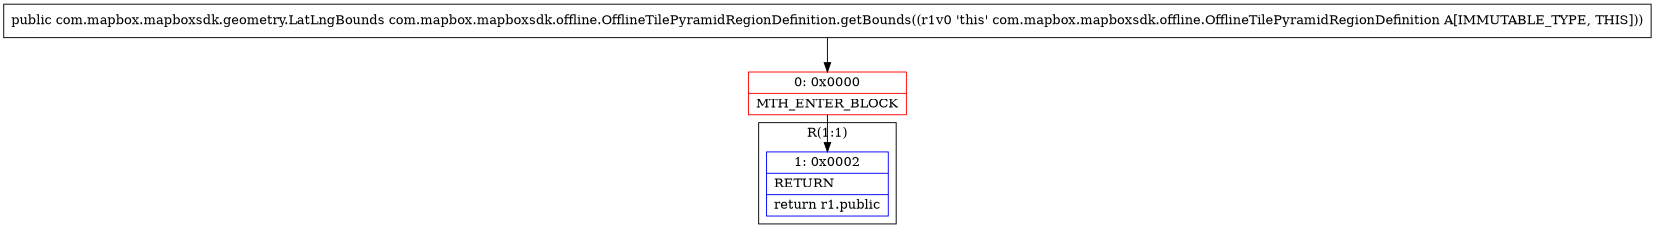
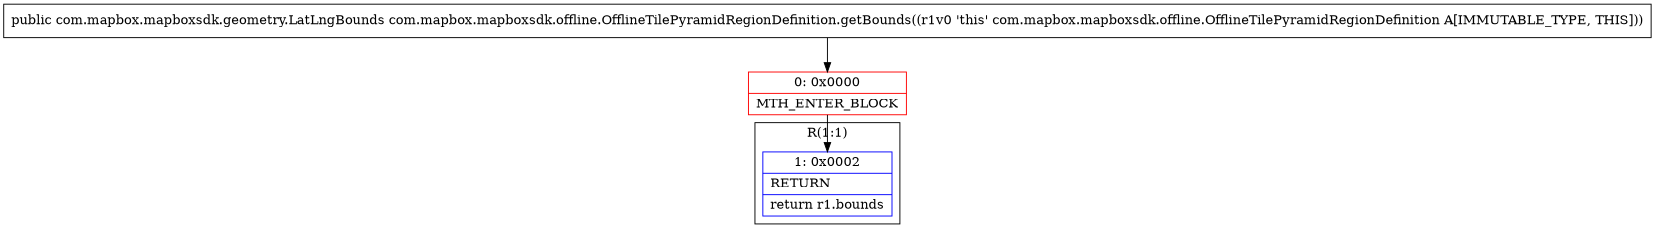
(827, 205) -> (827, 205)
